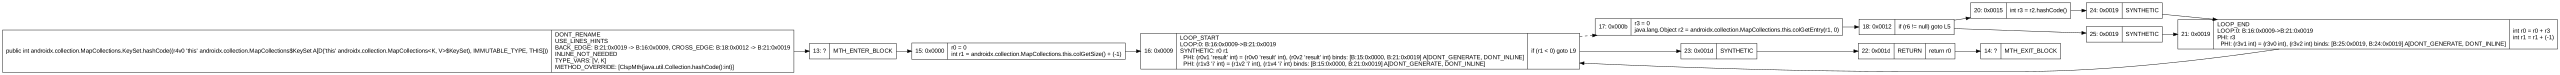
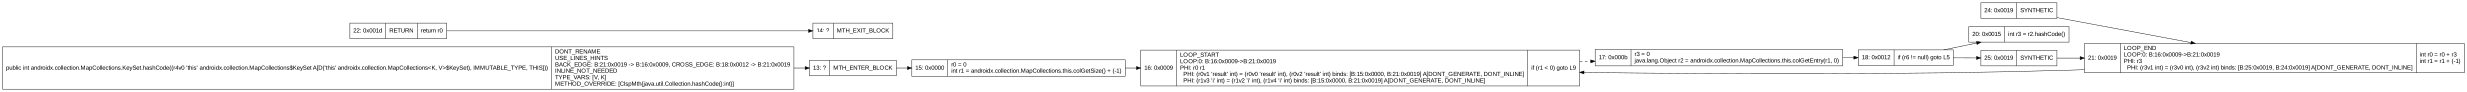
(2076, 11) -> none
(1205, 51) -> (1193, 68)
(1719, 51) -> none
